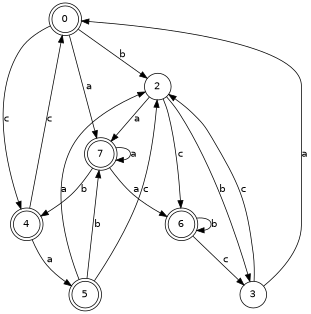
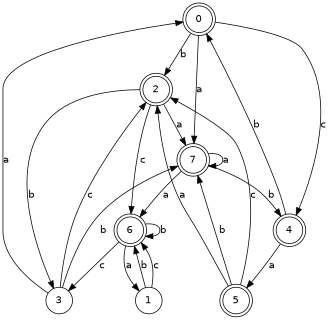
(158, 87) -> (156, 90)
(50, 119) -> (257, 125)
none -> (100, 213)
none -> (149, 301)
